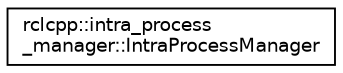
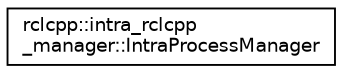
(171, 37) -> (171, 37)
